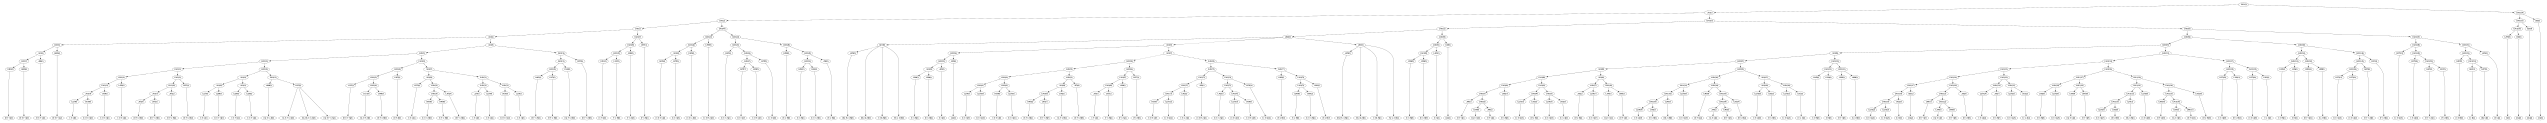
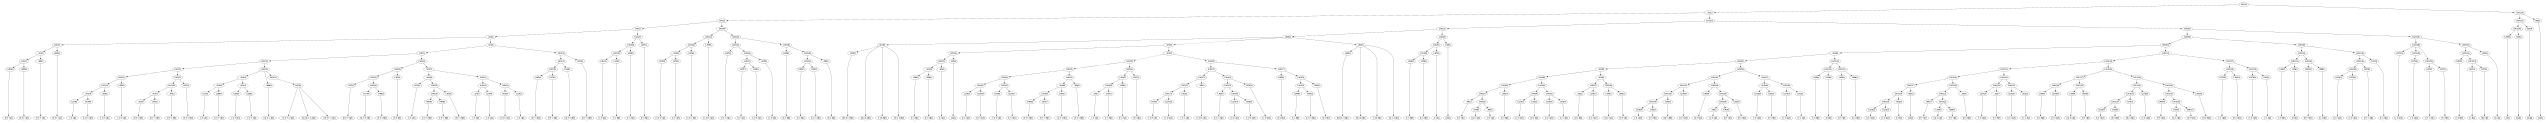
(2422, 57) -> (2424, 52)
(271, 81) -> (266, 77)
